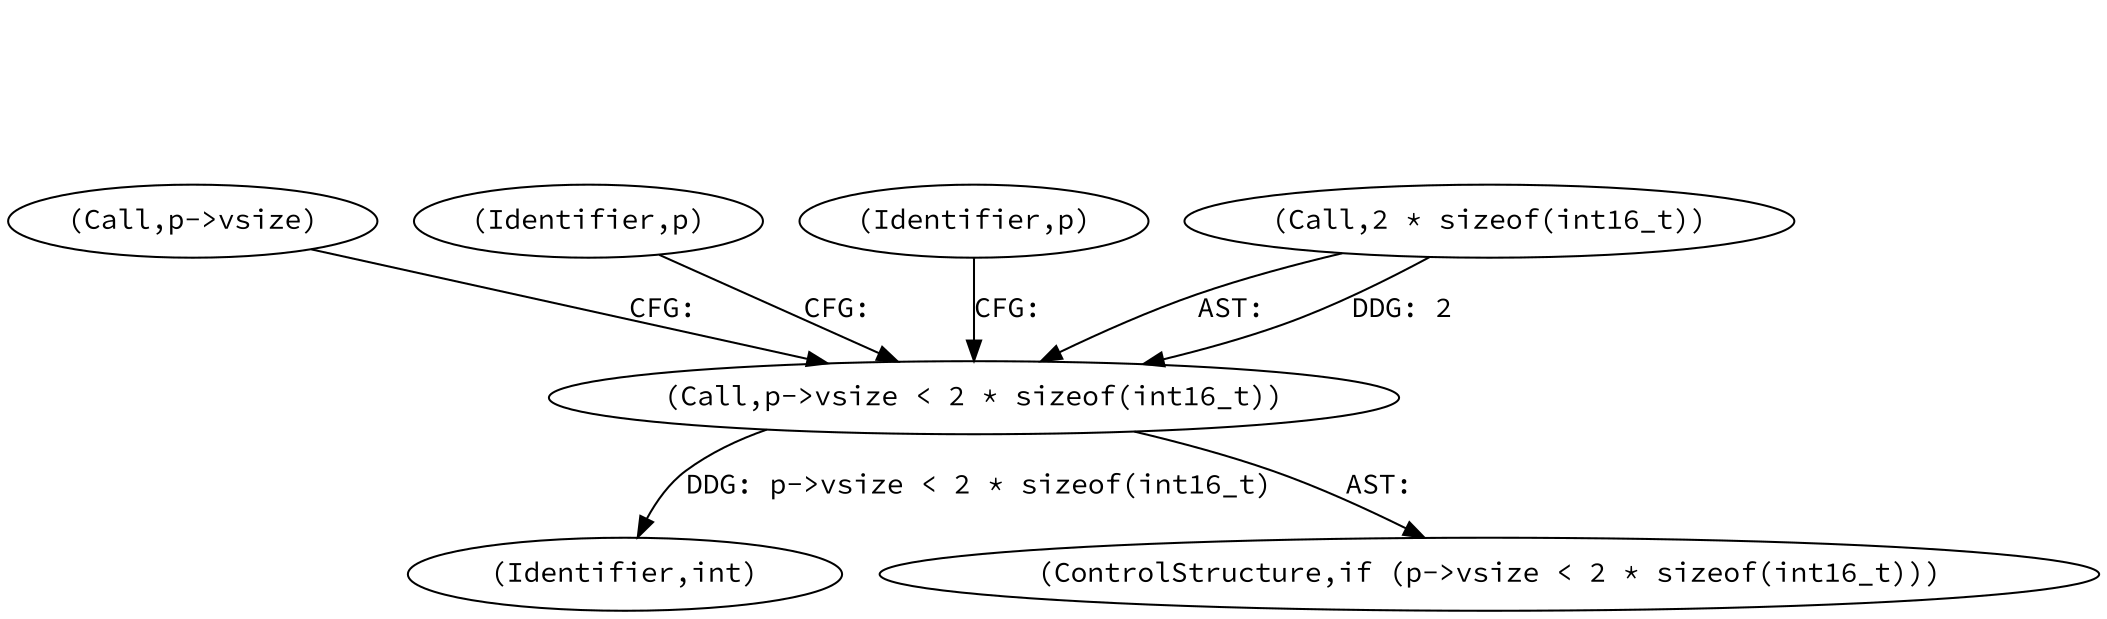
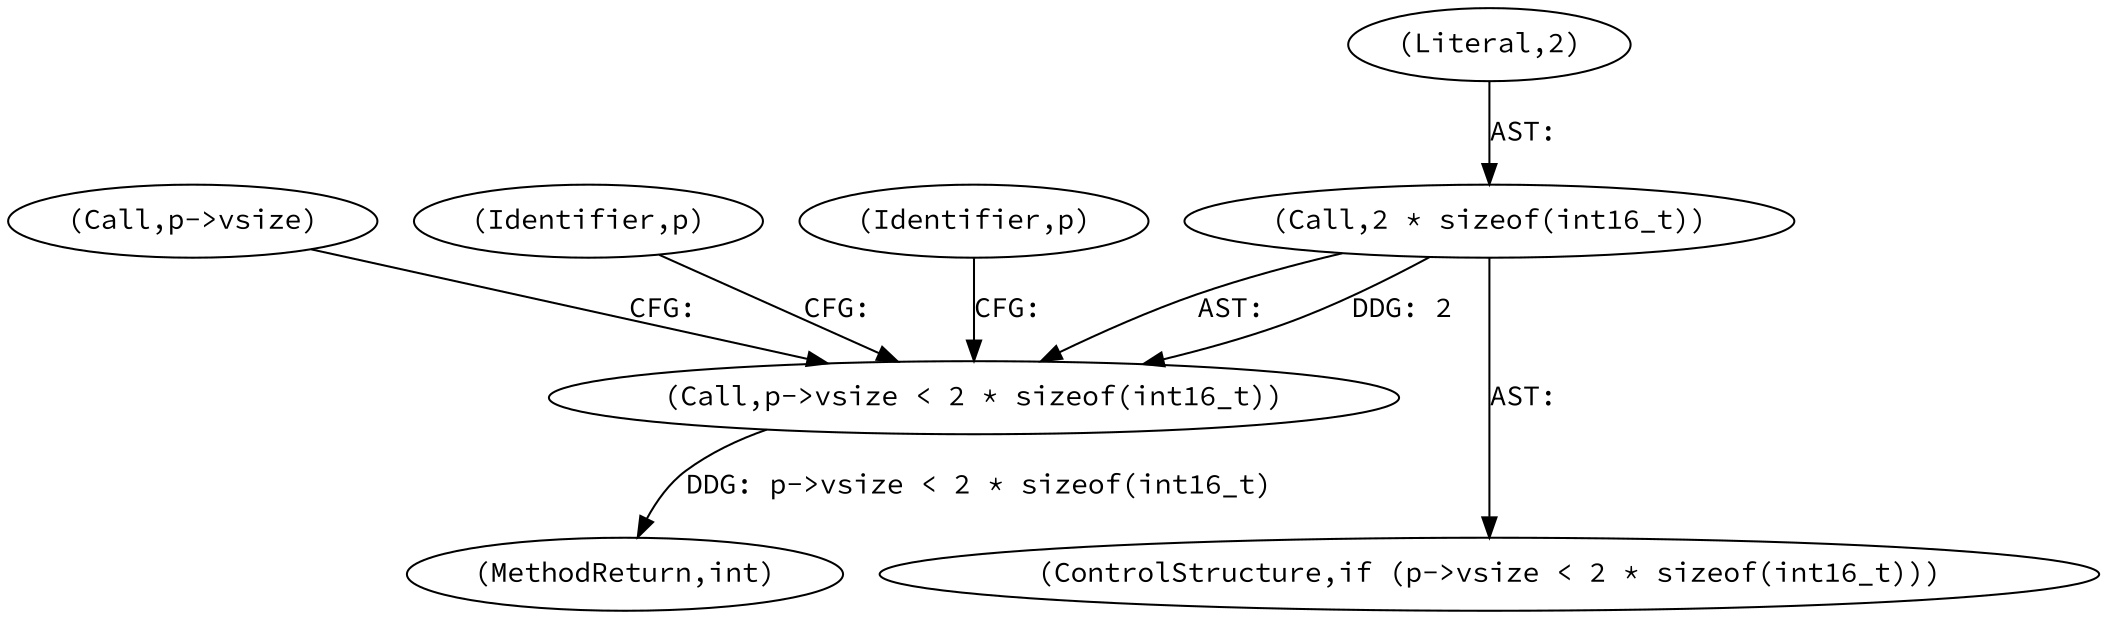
none -> (1489, 45)
(1273, 471) -> (1489, 387)
(625, 574) -> (625, 574)
